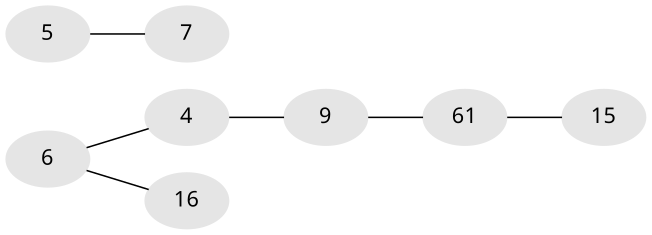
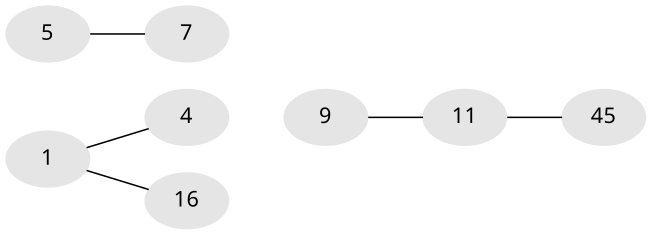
(257, 117) -> none
(465, 117) -> (465, 117)
(604, 117) -> (604, 117)
(48, 159) -> (48, 159)
